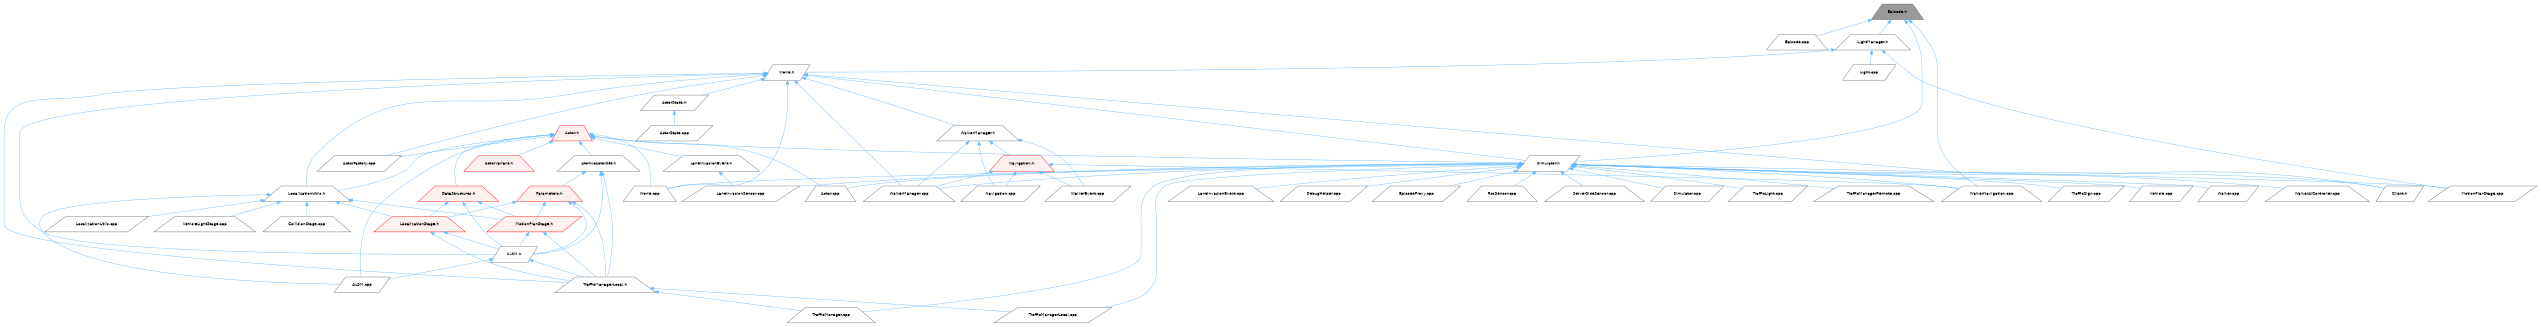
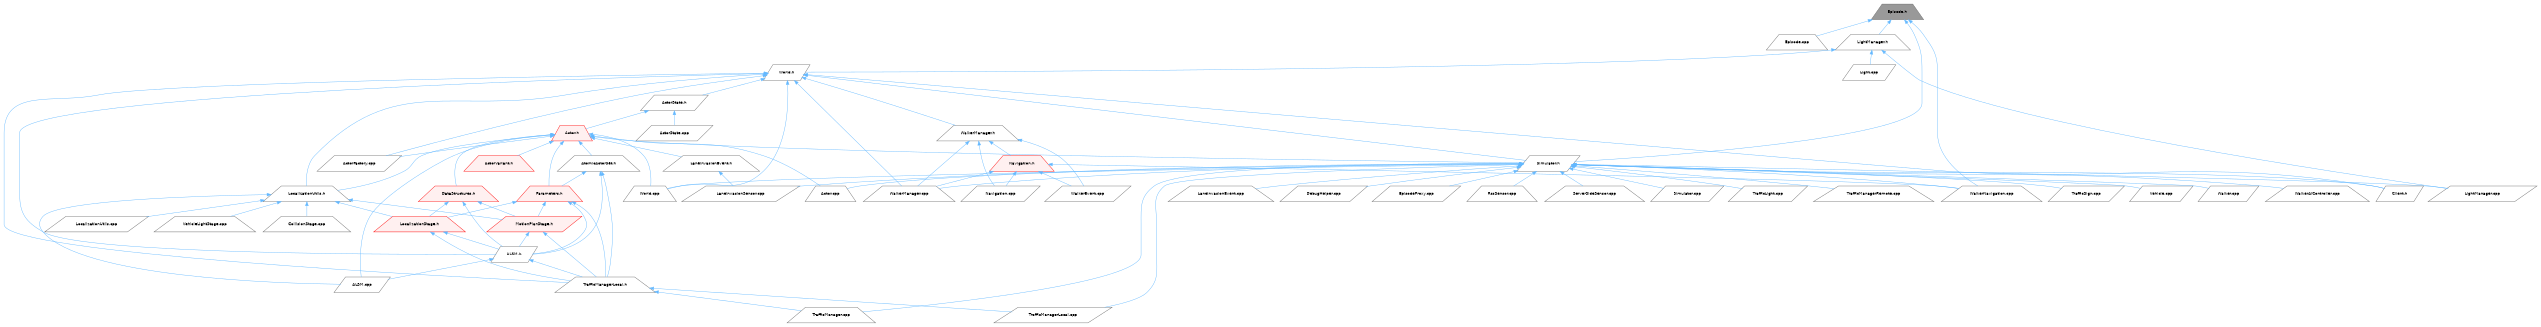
none -> (615, 120)
none -> (551, 164)
(2483, 194) -> (2483, 194)
